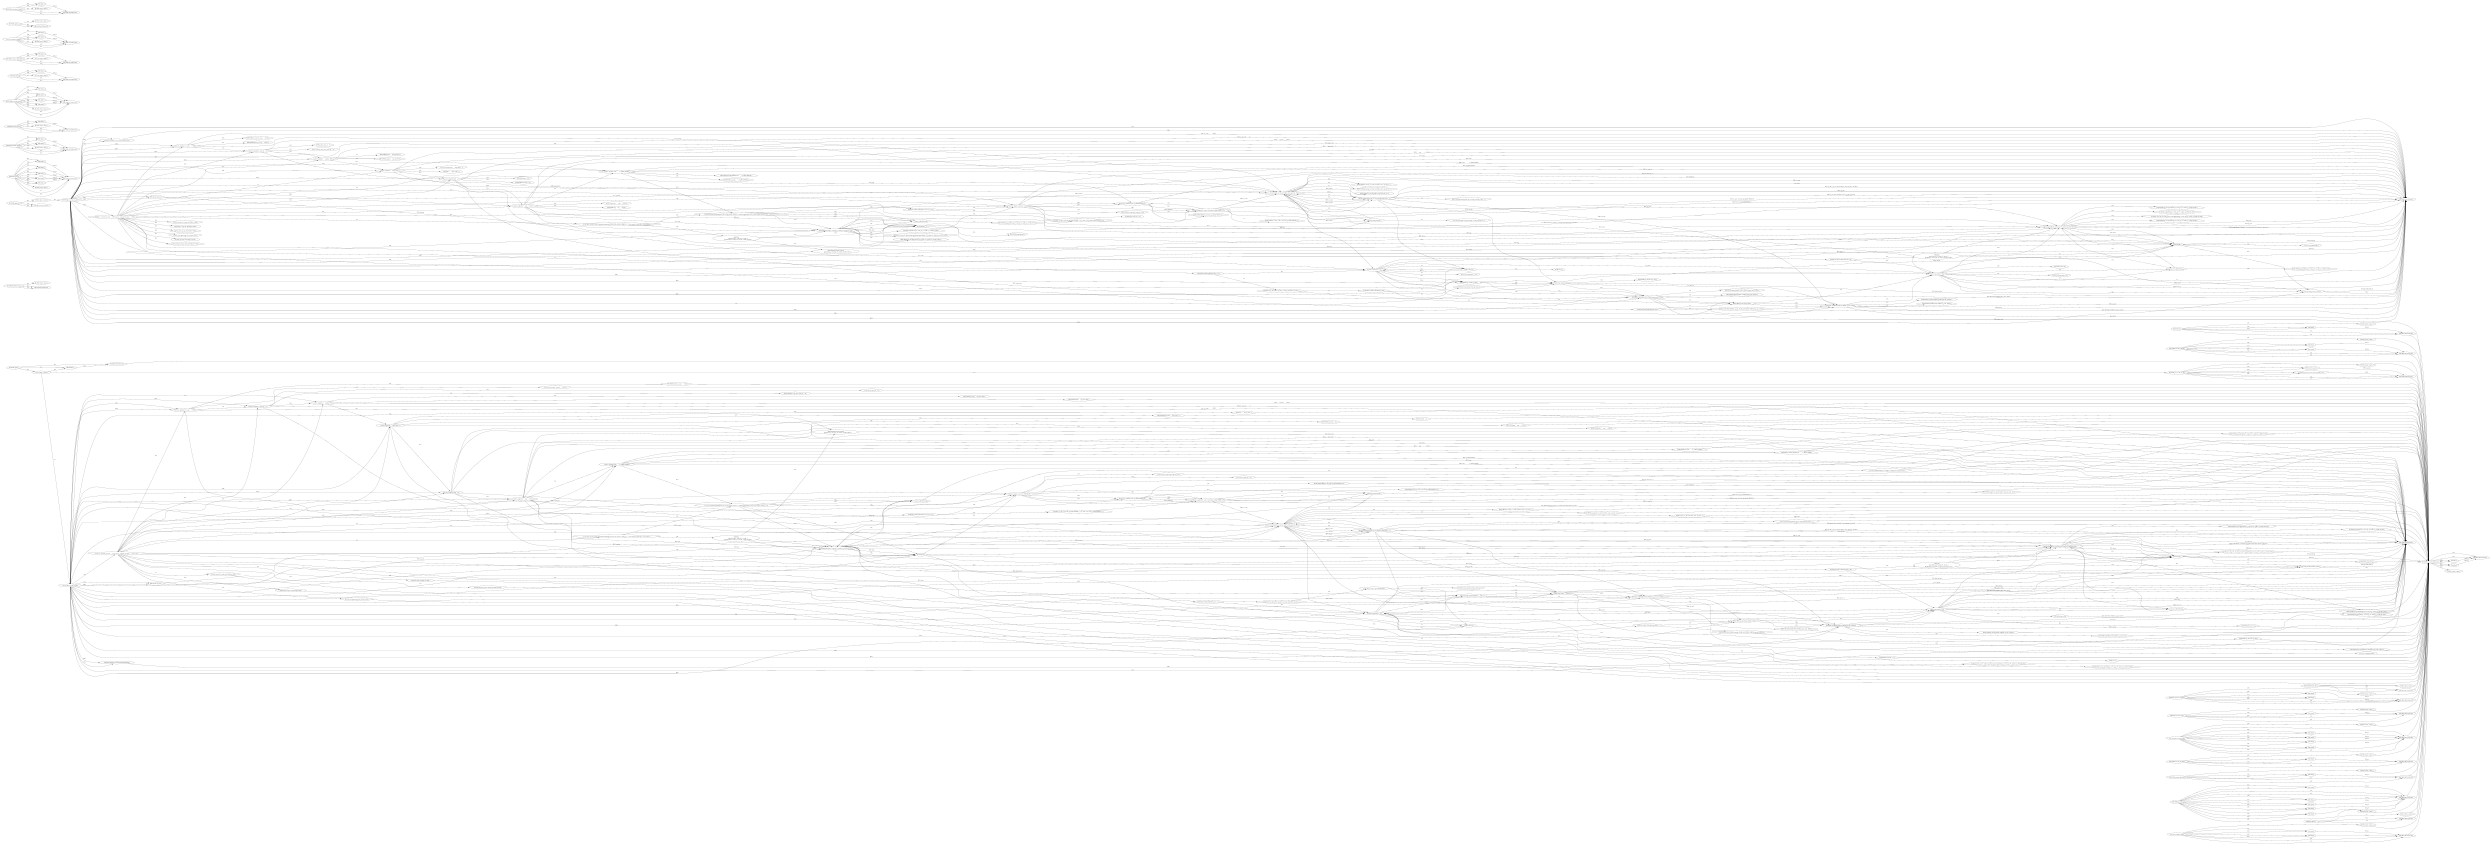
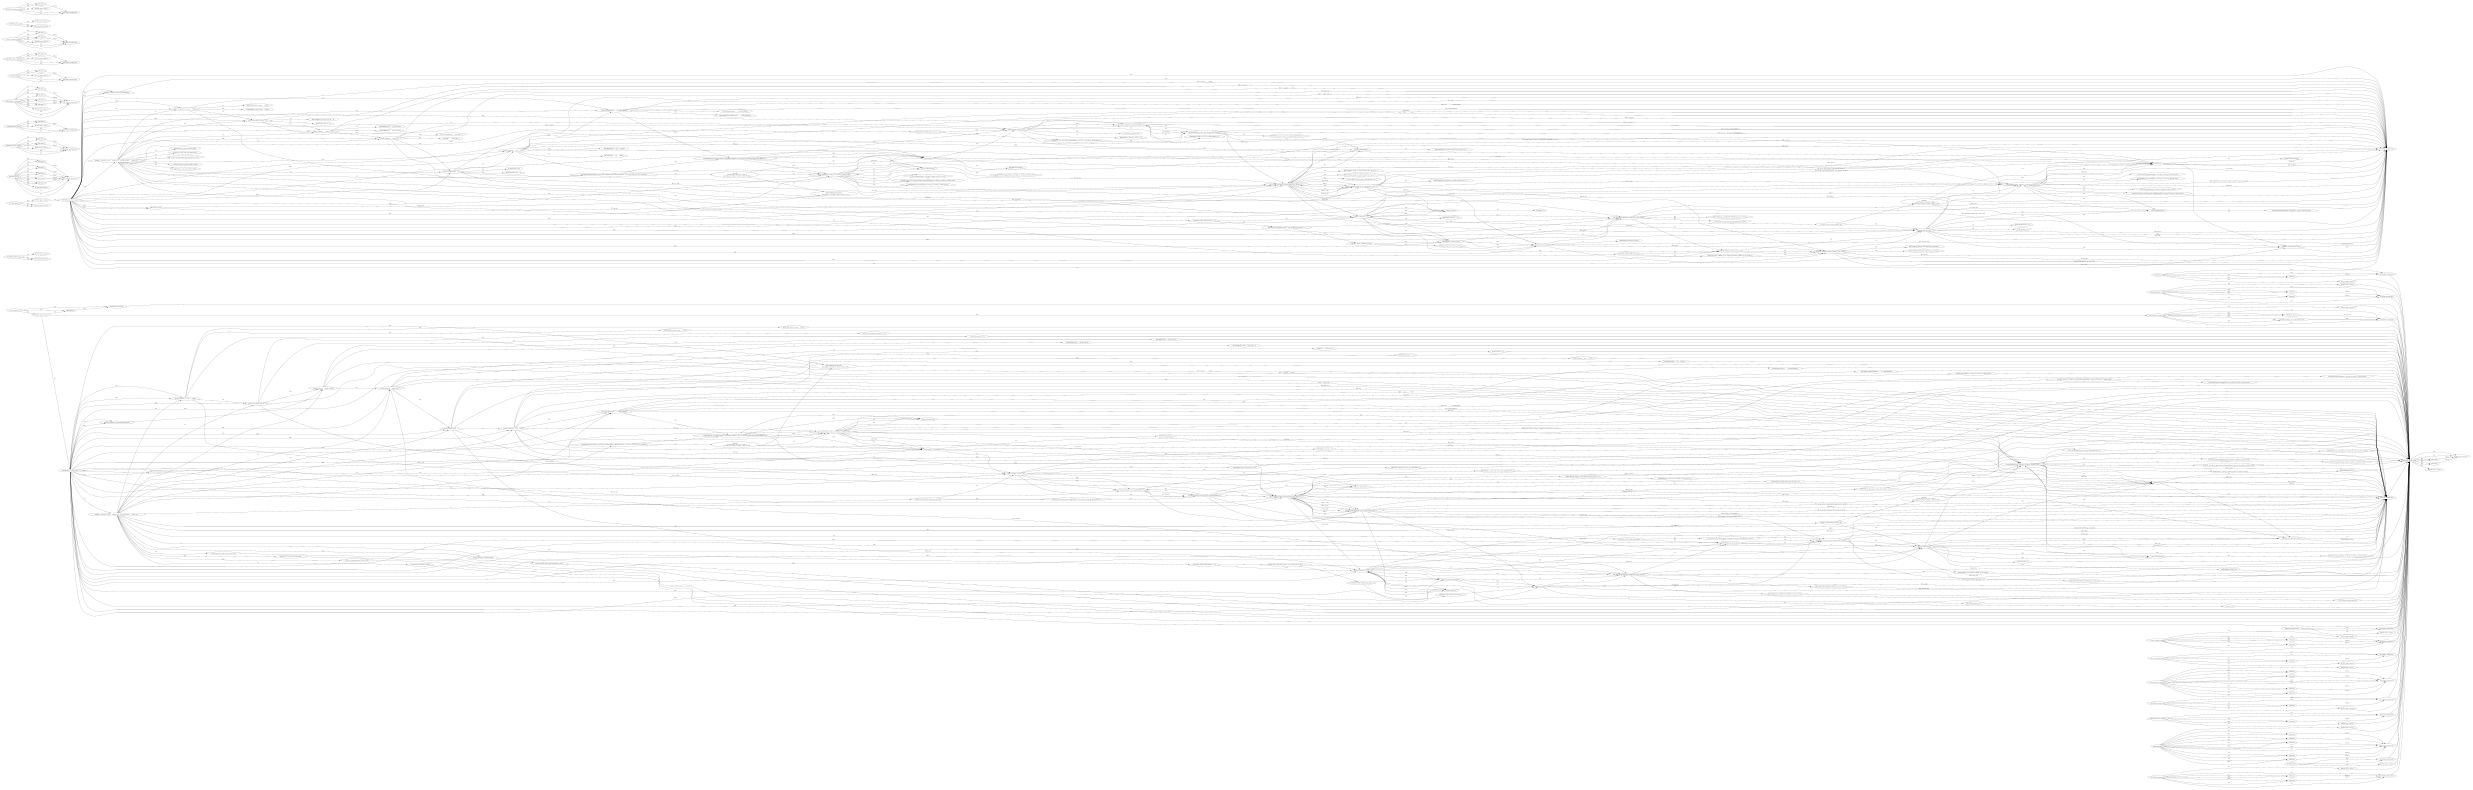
(185, 240) -> none
none -> (483, 558)
